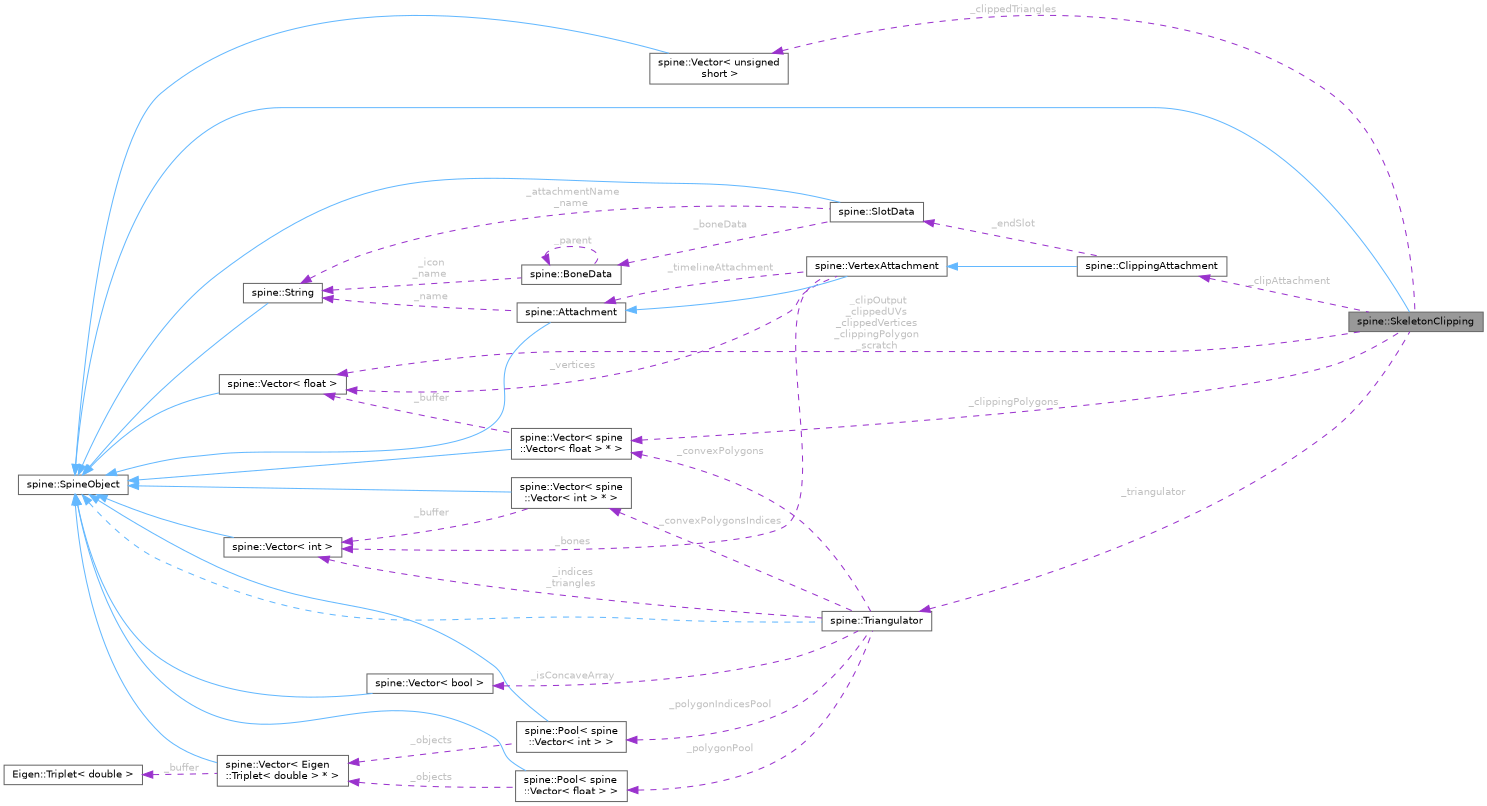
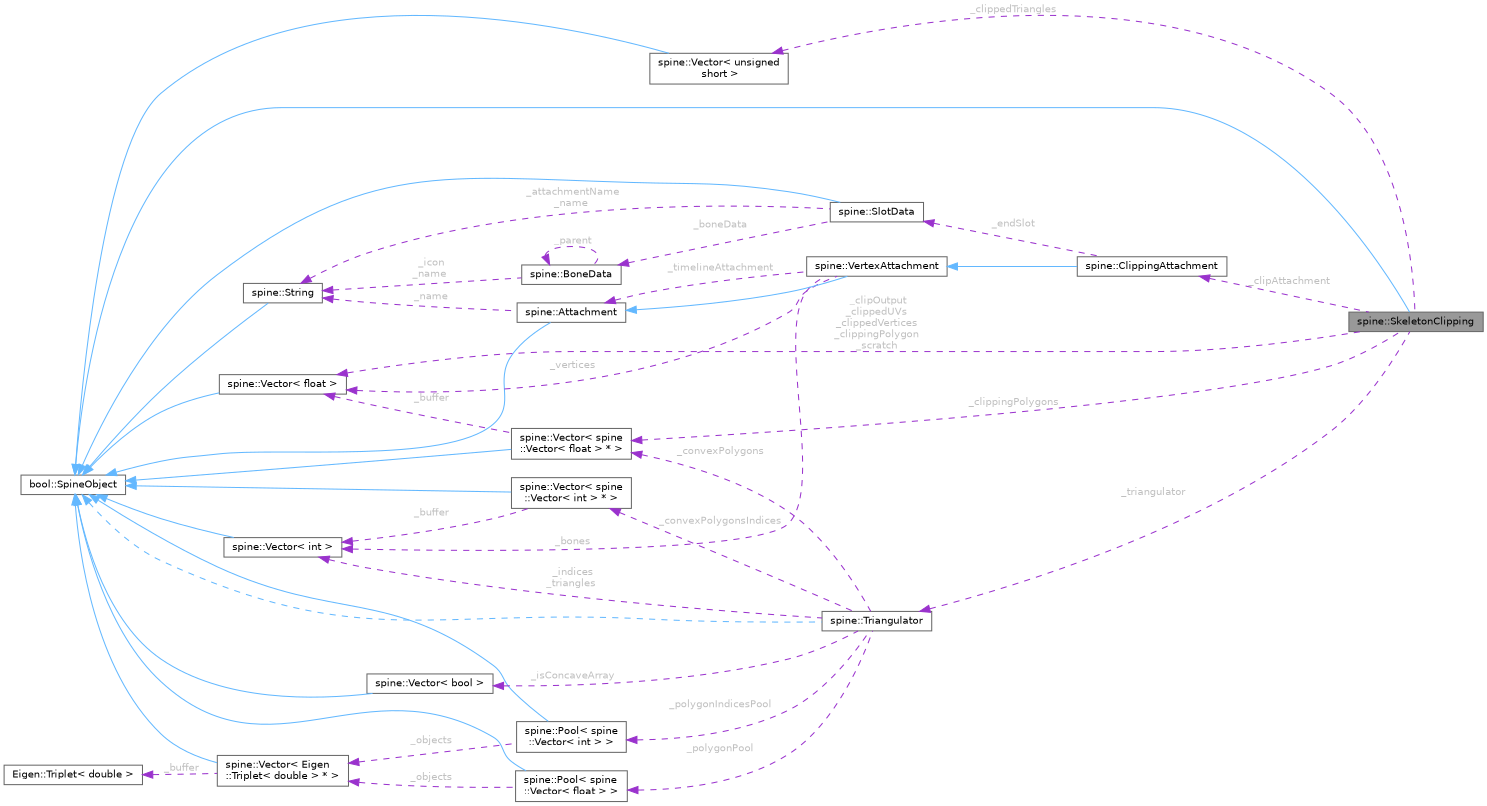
(73, 485) -> (73, 485)
